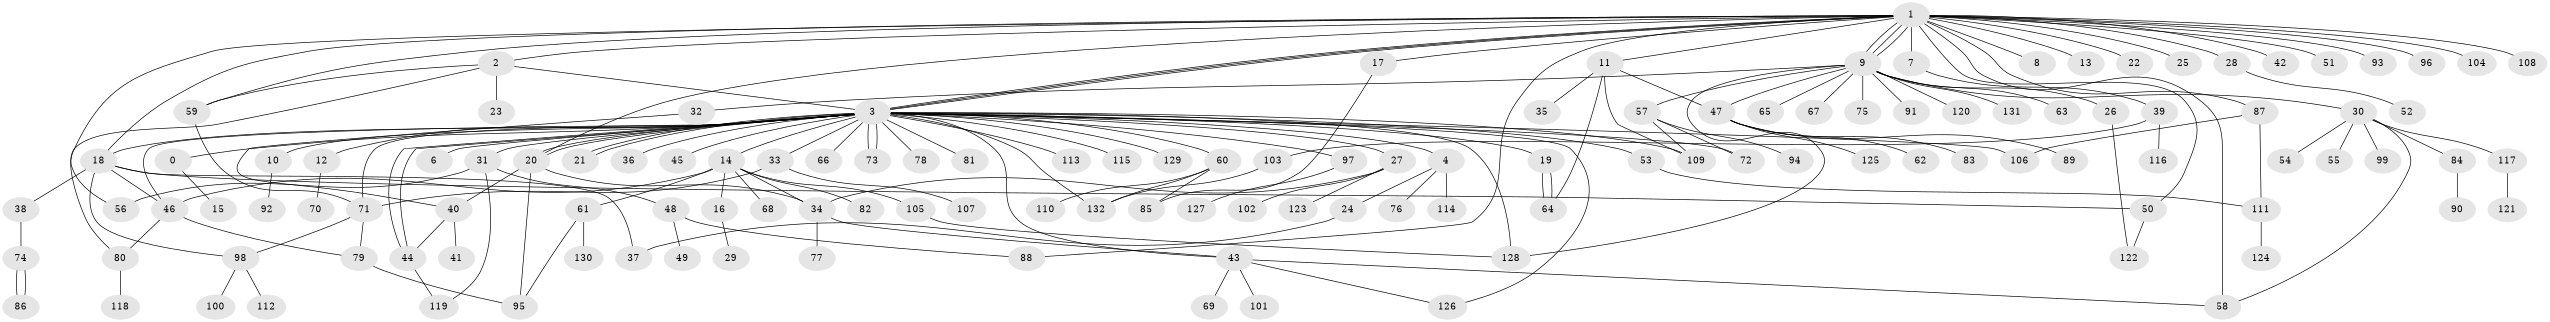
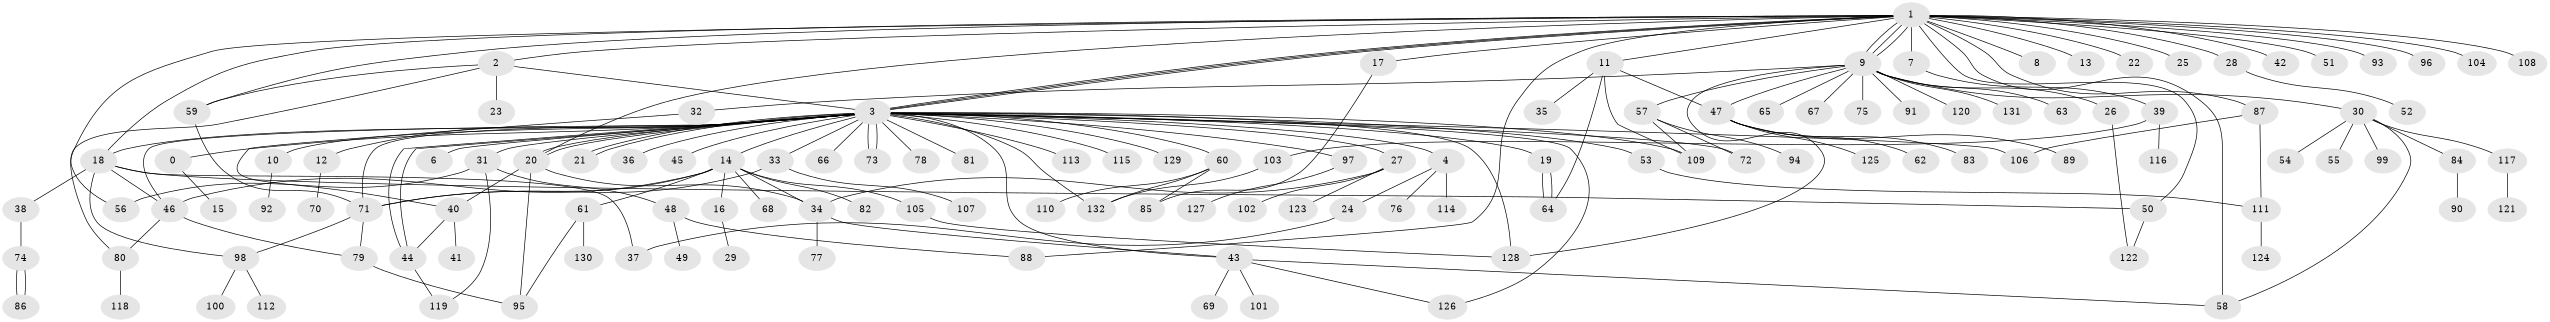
none -> (548, 191)
